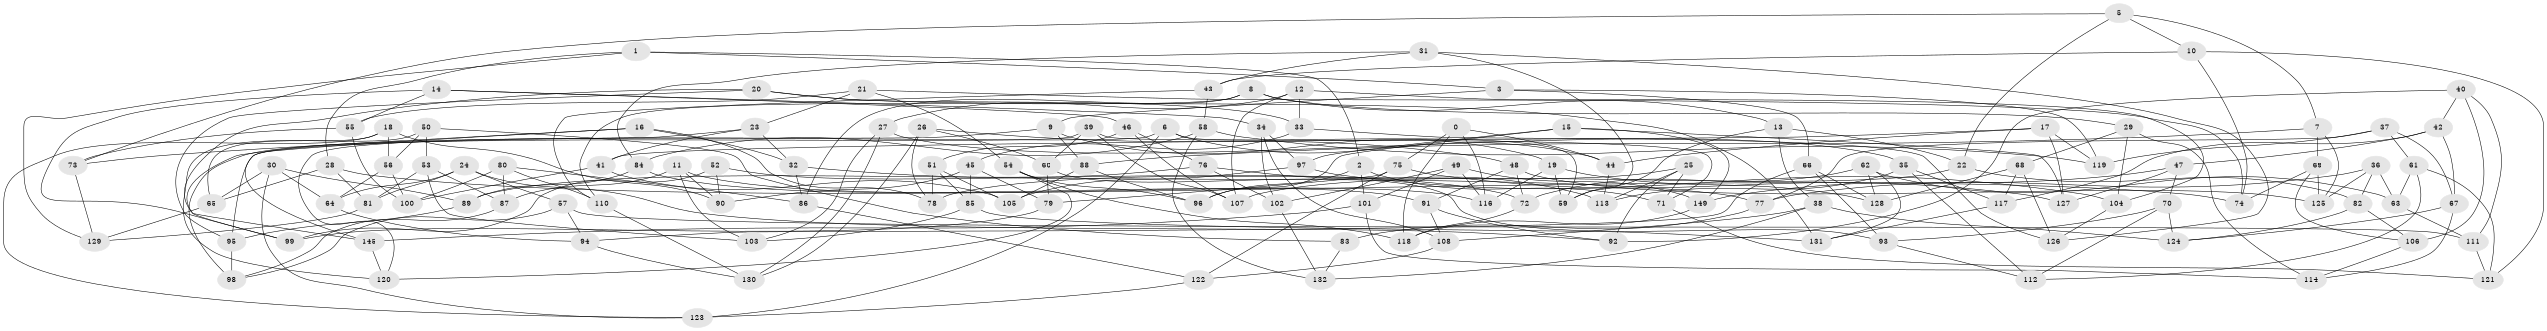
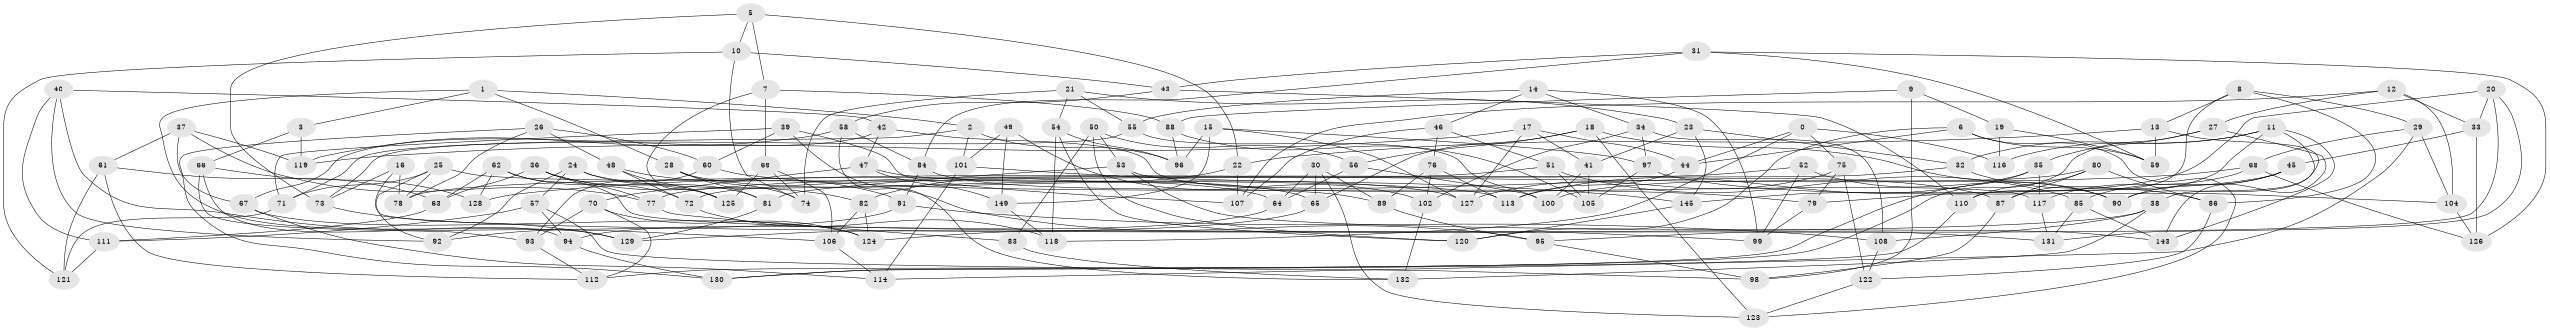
(1273, 103) -> none
(719, 142) -> (2114, 142)
(1471, 185) -> none
(1715, 185) -> none
(752, 242) -> (2163, 242)
